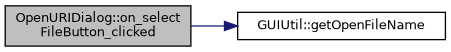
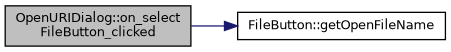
(342, 26) -> (342, 26)
